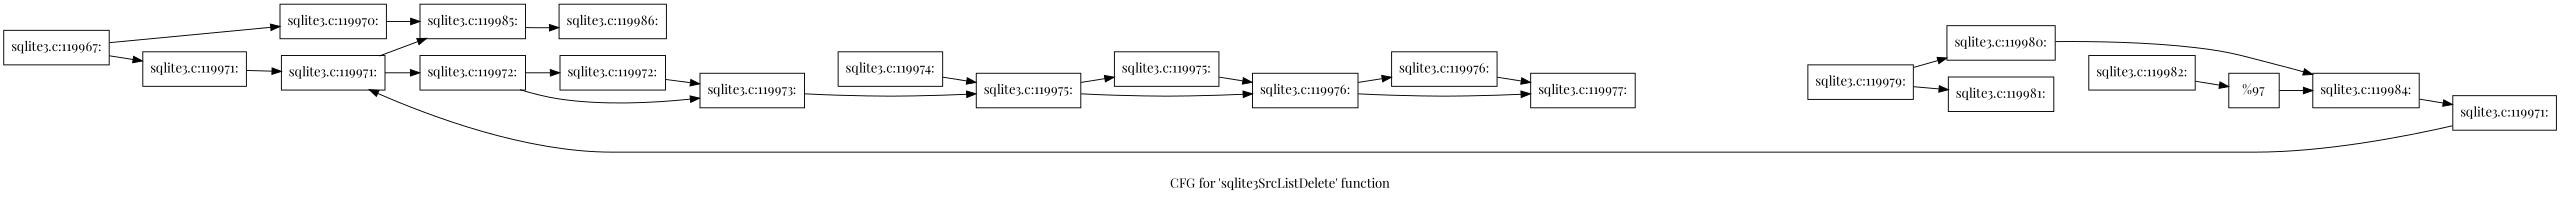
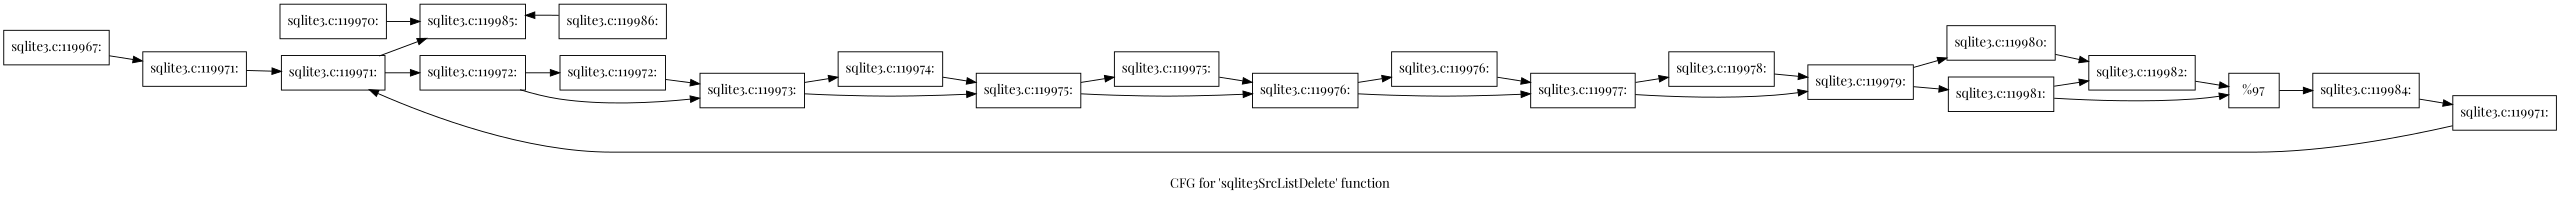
(537, 28) -> (547, 15)
(190, 35) -> none
(2181, 46) -> (2067, 57)
none -> (1722, 69)
none -> (817, 81)
none -> (2067, 84)
none -> (1717, 97)
none -> (2137, 101)
